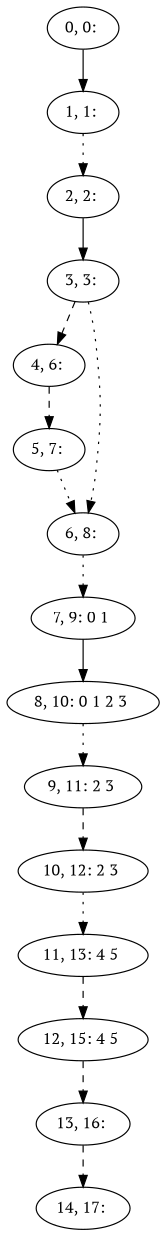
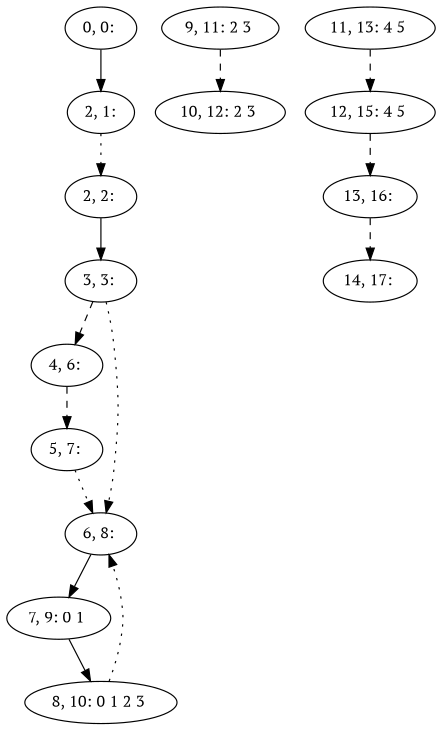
(83, 112) -> (101, 112)
(83, 570) -> (83, 571)
(83, 739) -> (123, 624)
(83, 908) -> none
